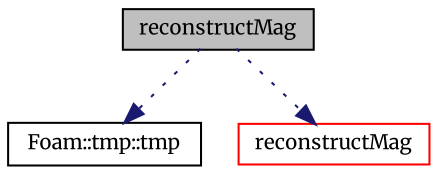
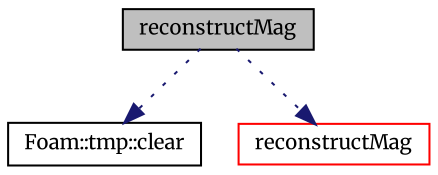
(105, 144) -> (105, 144)
